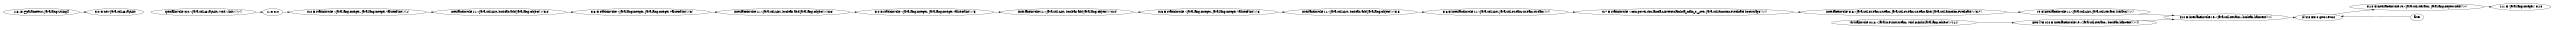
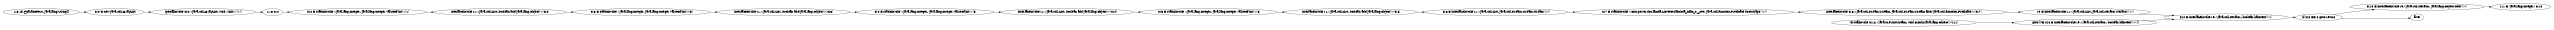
none -> (146, 12)
(2377, 16) -> (2375, 19)
